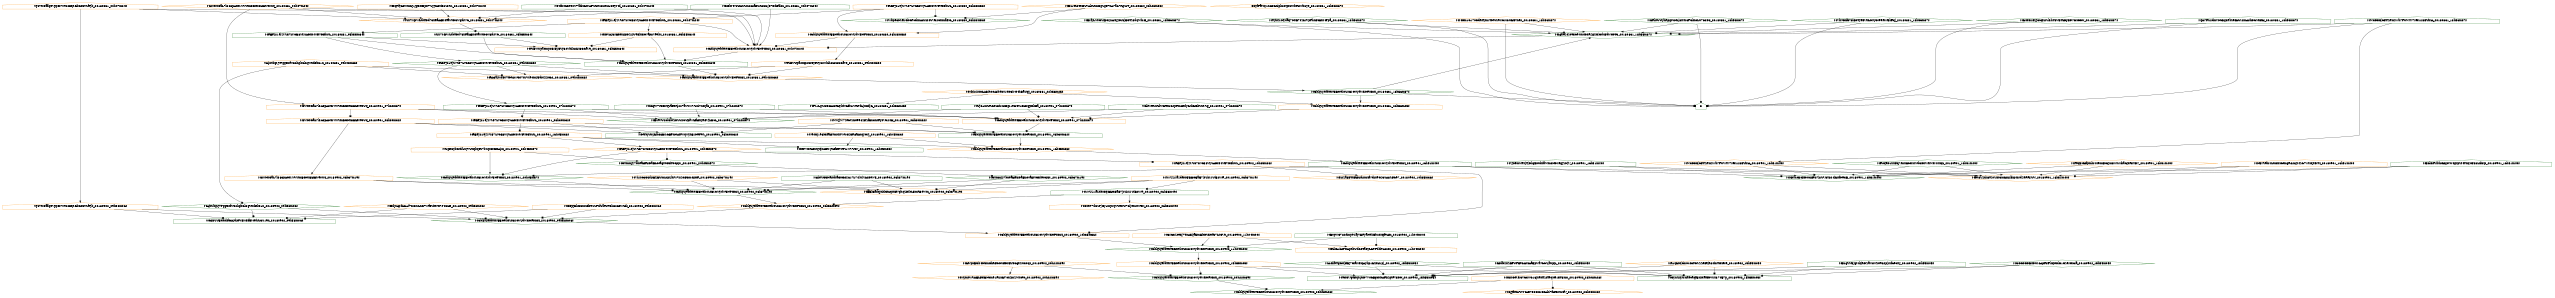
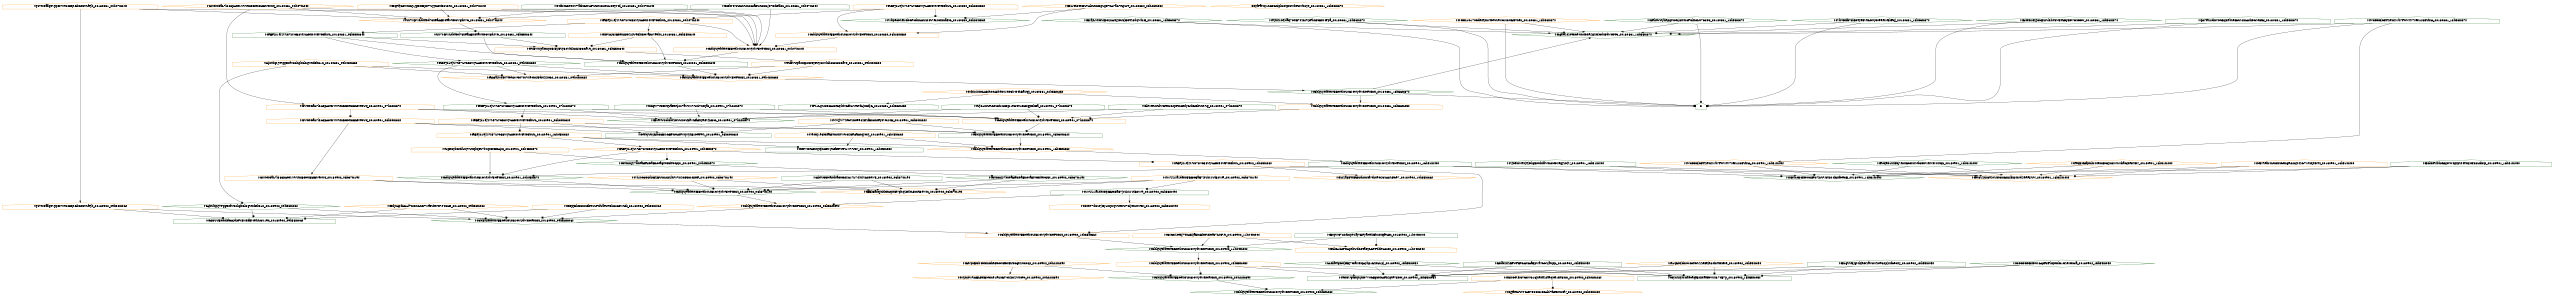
(1186, 42) -> (640, 10)
(845, 49) -> (700, 56)
